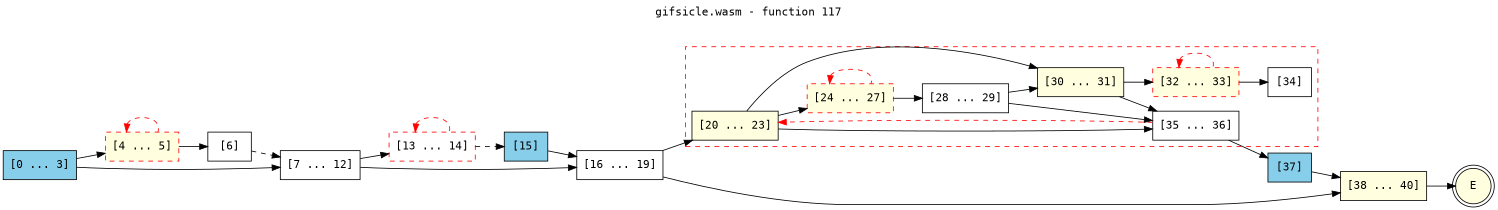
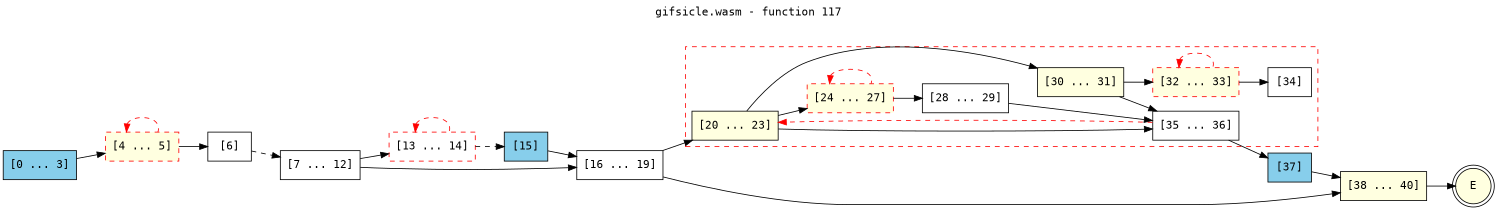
(1019, 91) -> none
(174, 170) -> none
